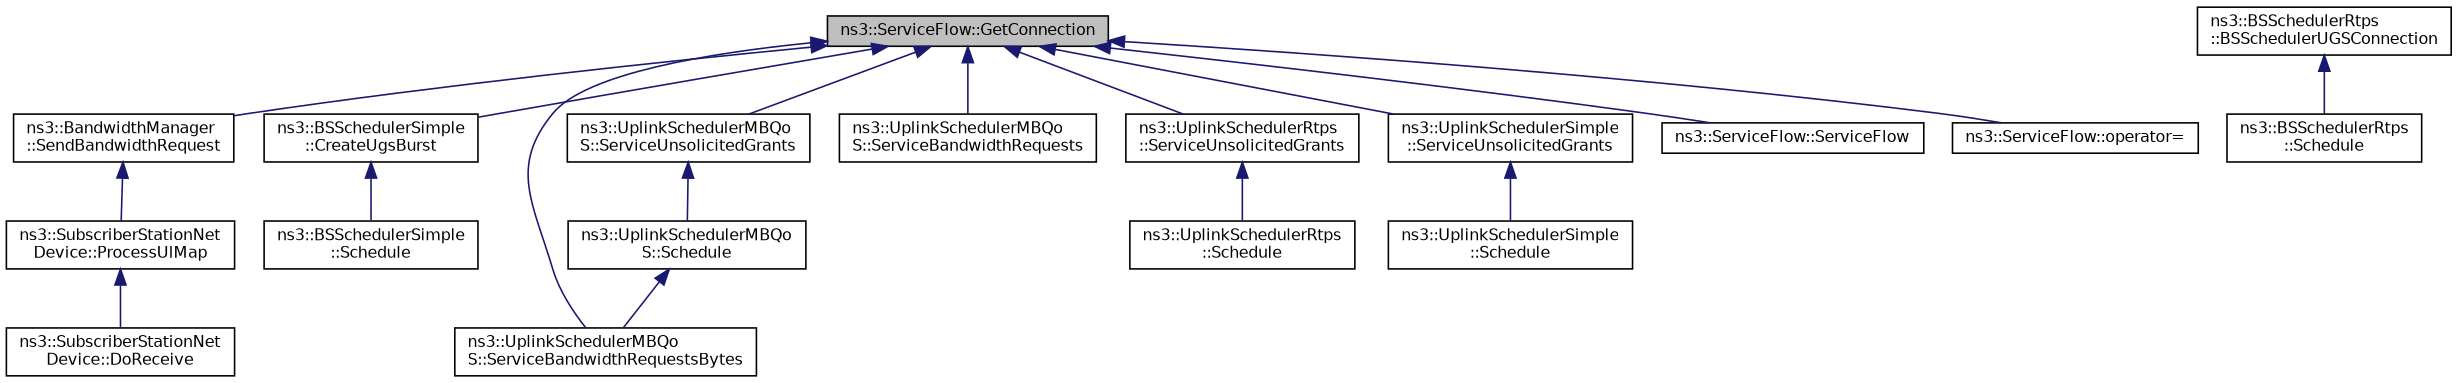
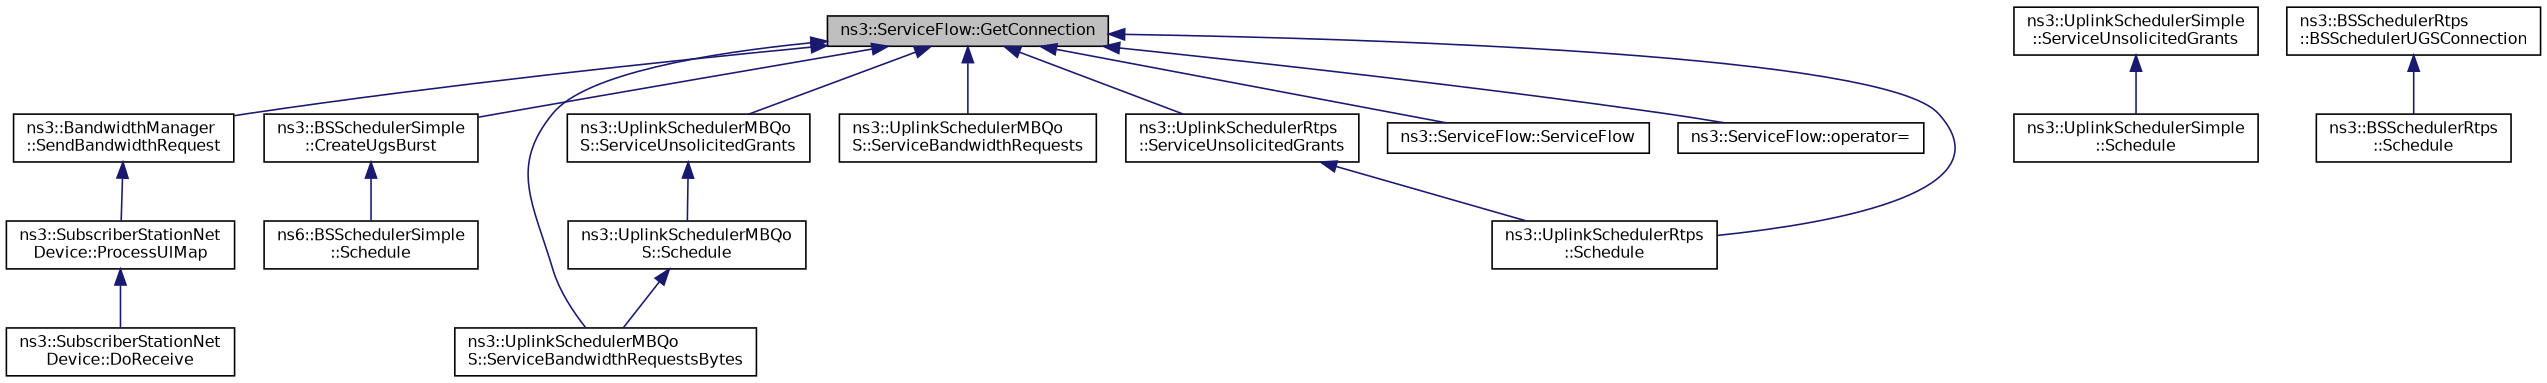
(1224, 82) -> (1687, 60)
(371, 245) -> (371, 245)
